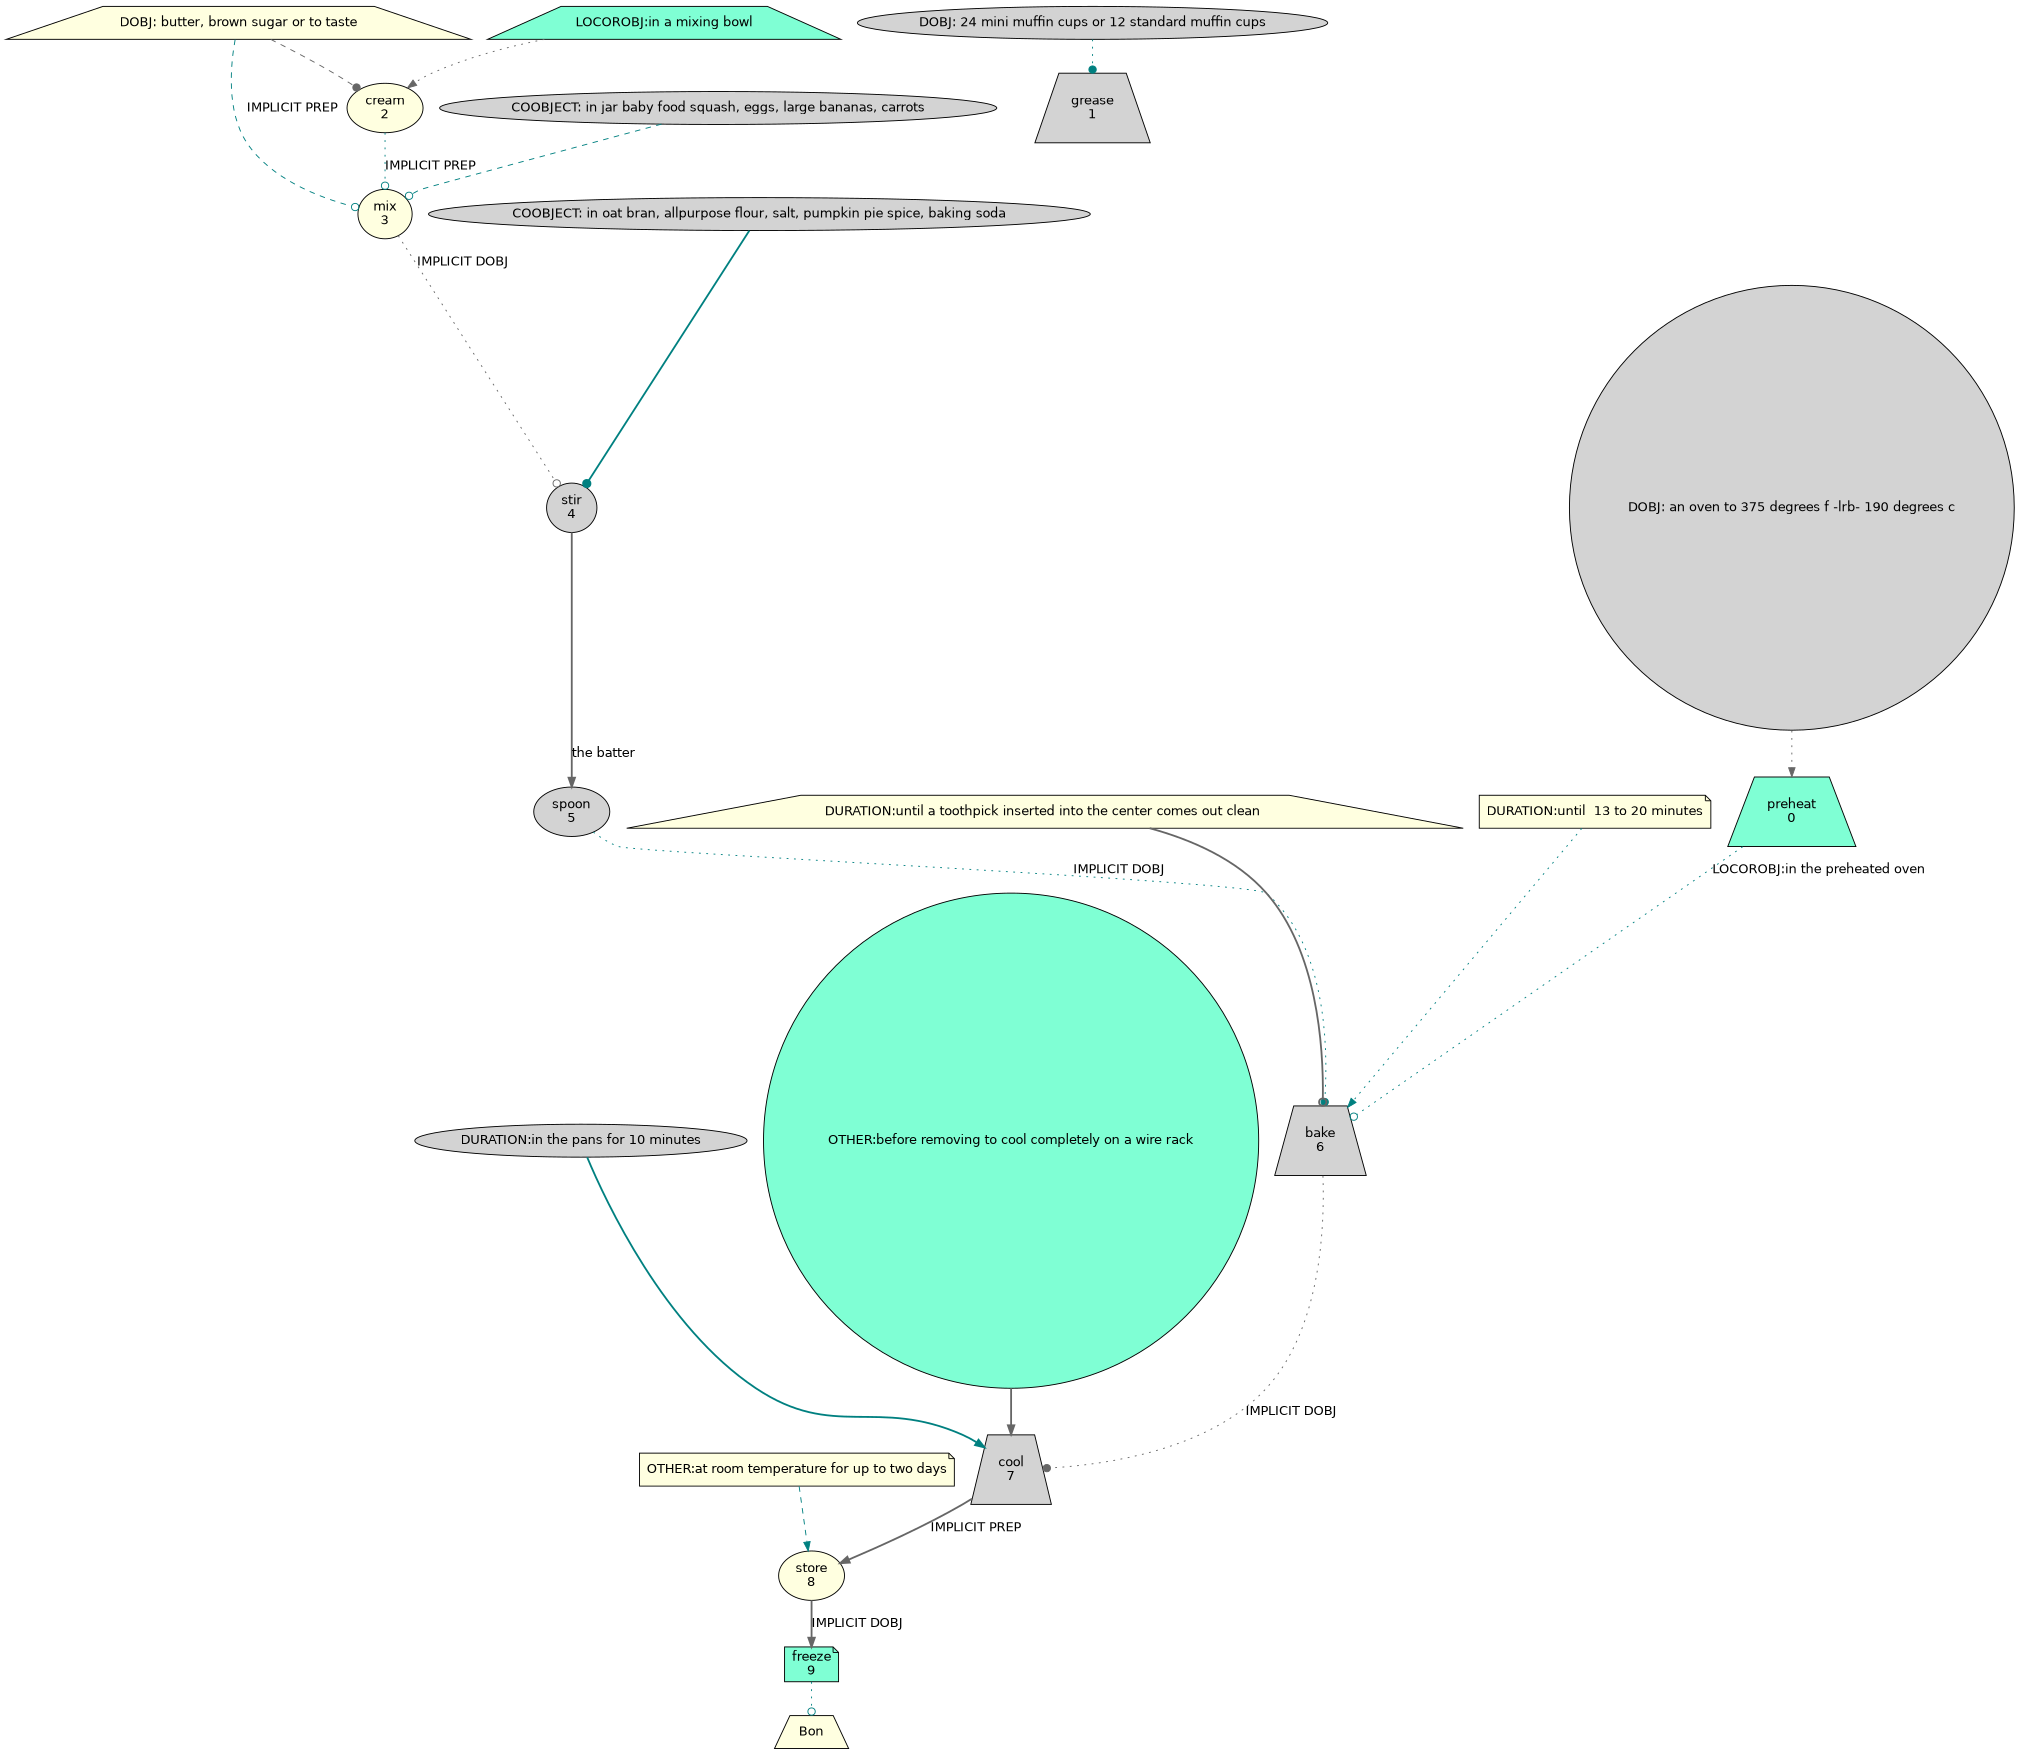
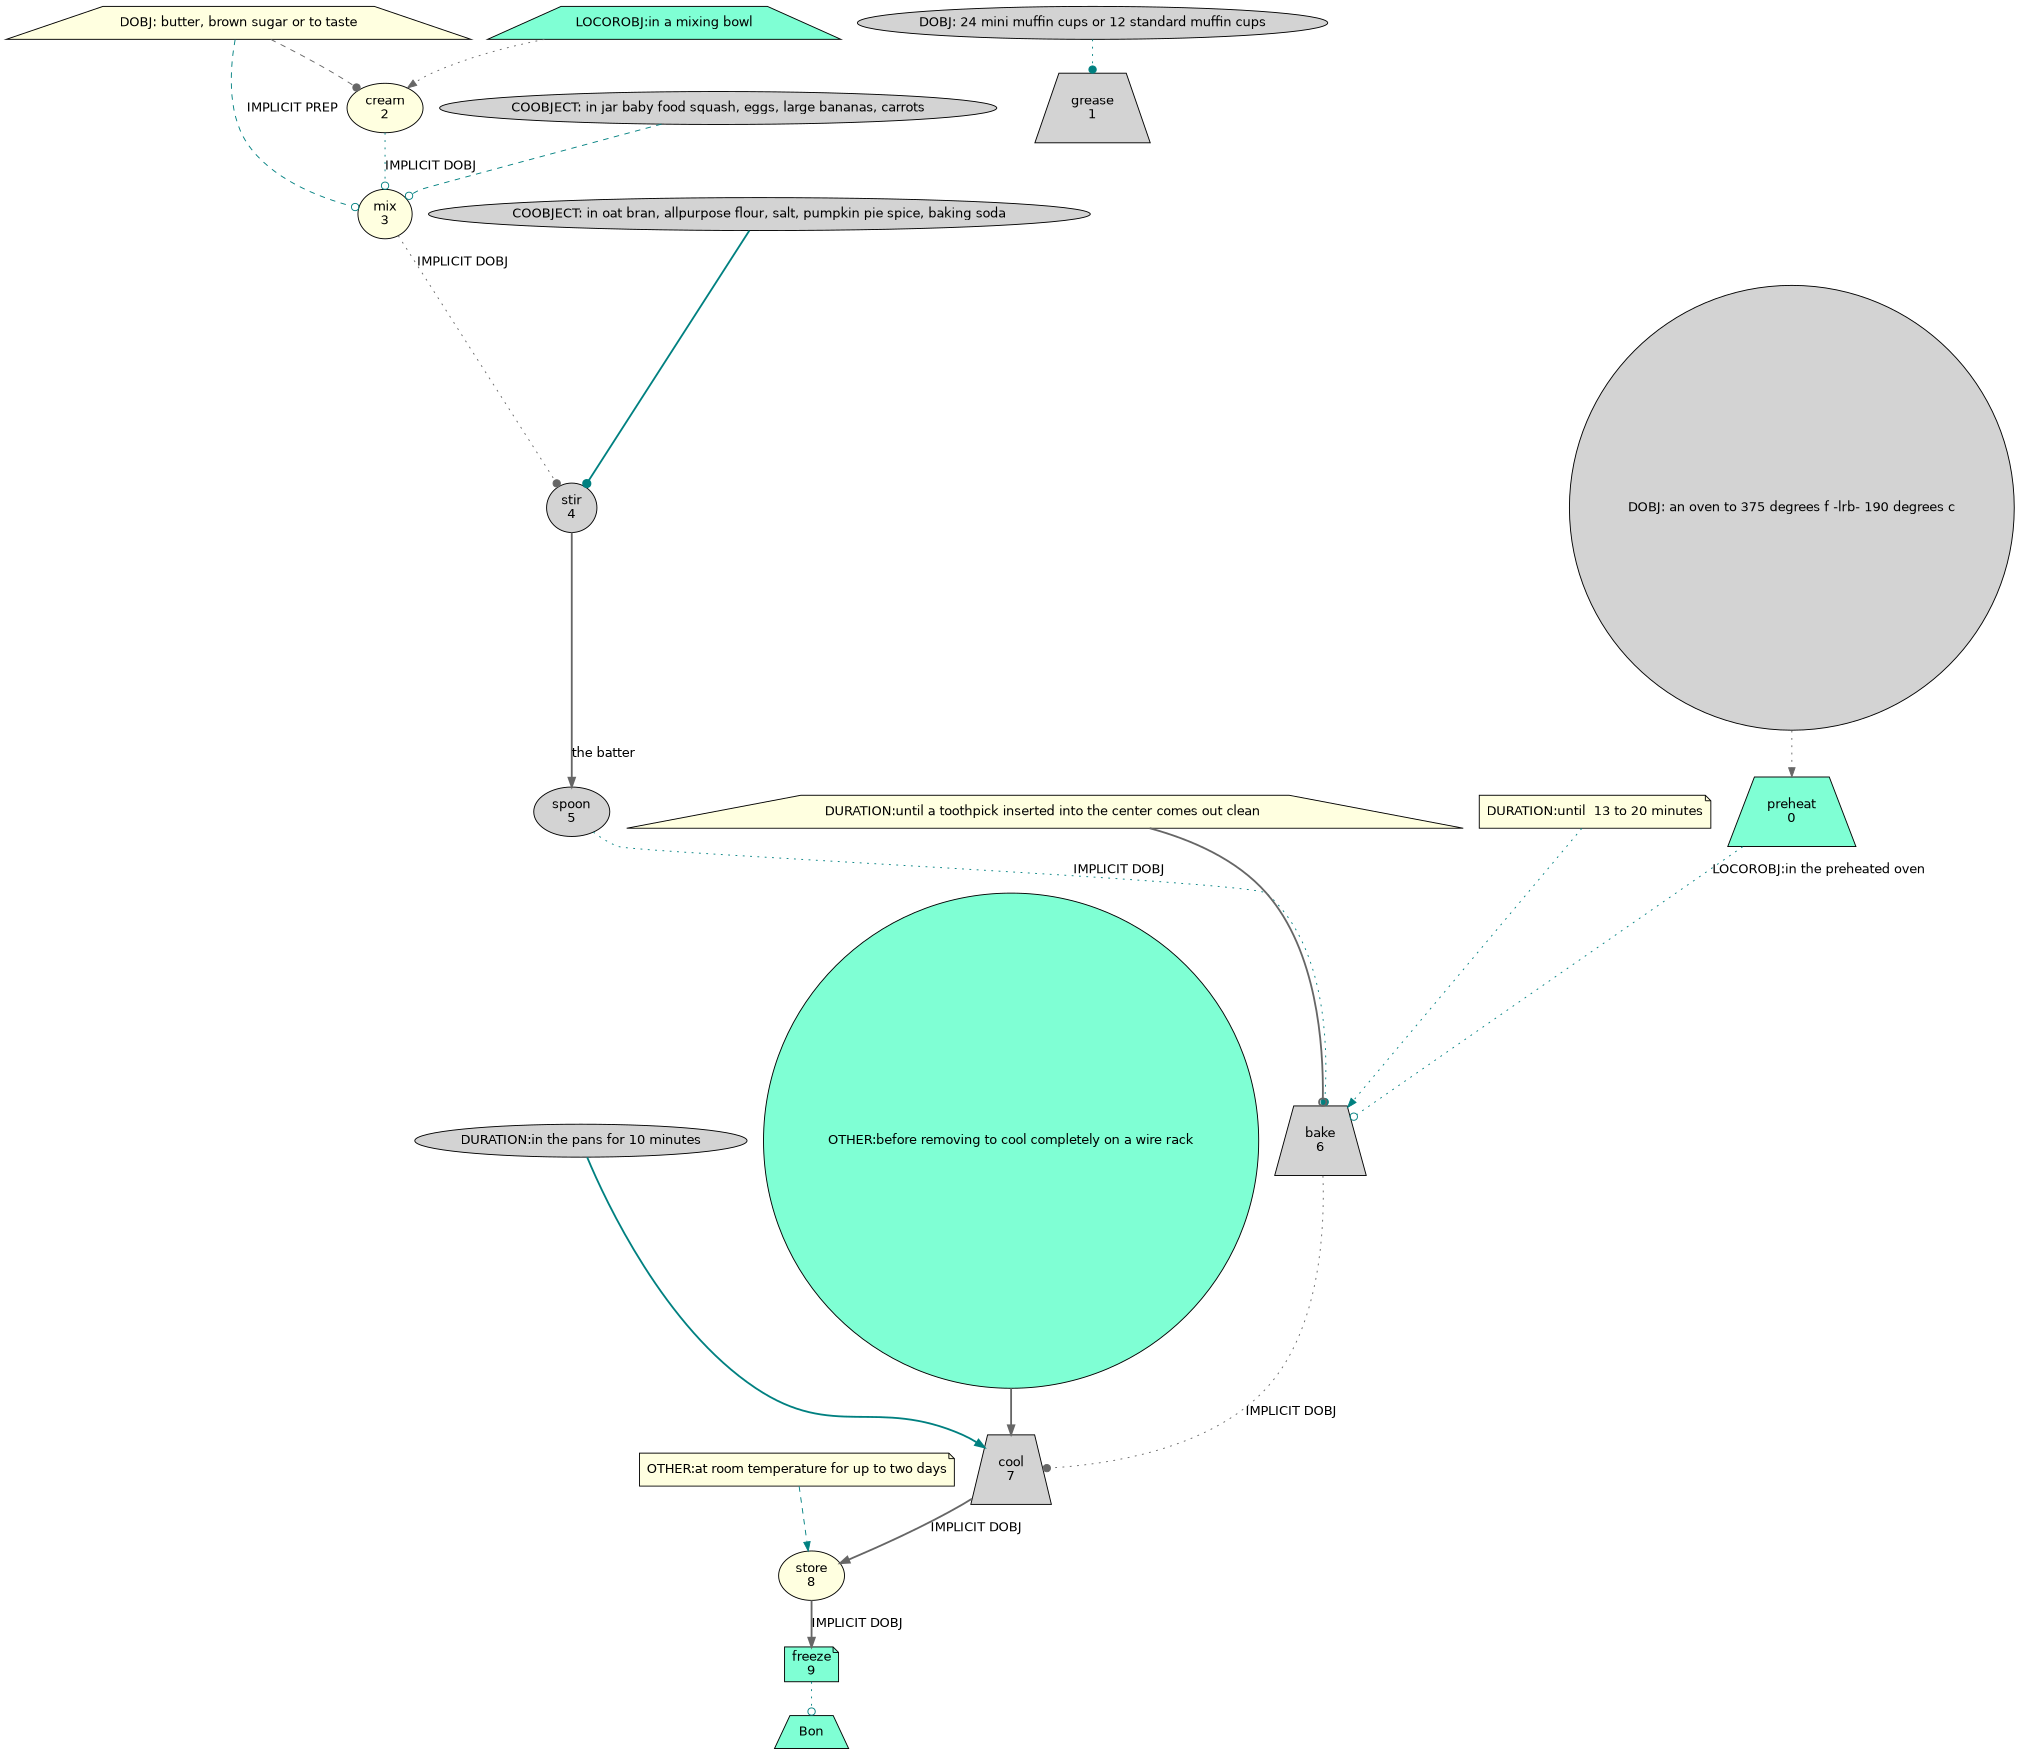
(431, 166) -> (431, 166)
(476, 358) -> (476, 358)
(976, 1528) -> (976, 1528)
(812, 1732) -> (812, 1732)
